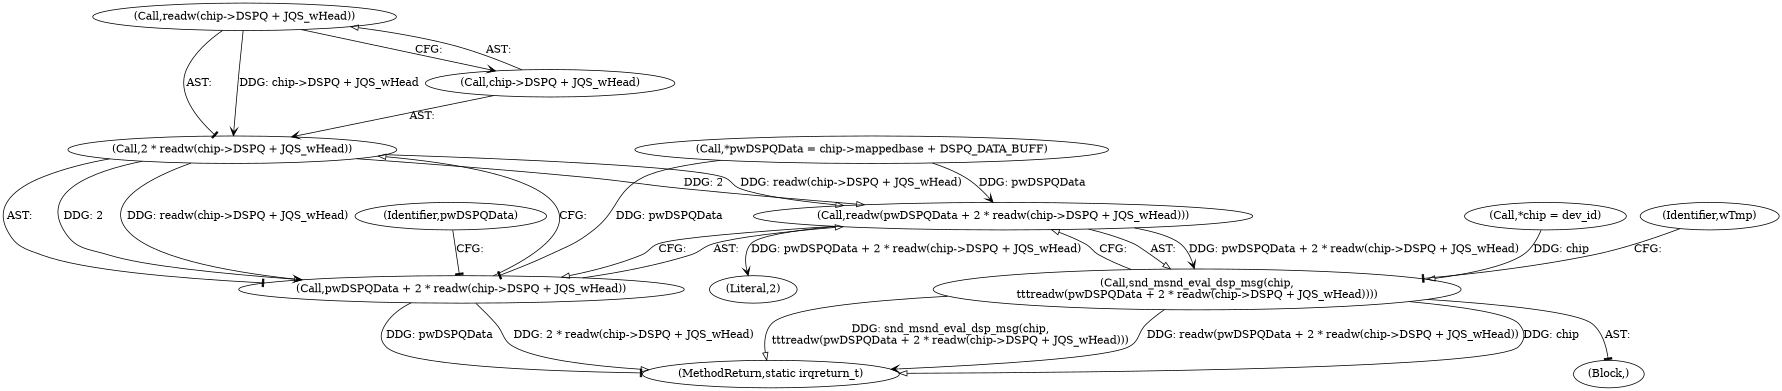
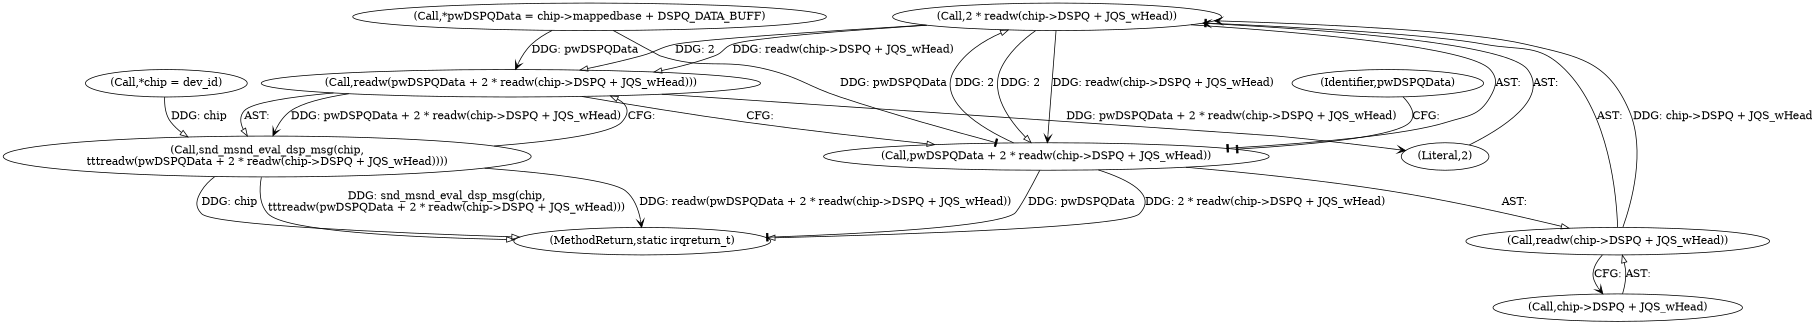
(396, 115) -> (1425, 42)
(575, 216) -> (975, 83)
(1710, 216) -> none
(707, 246) -> (1375, 189)
(1609, 374) -> none
